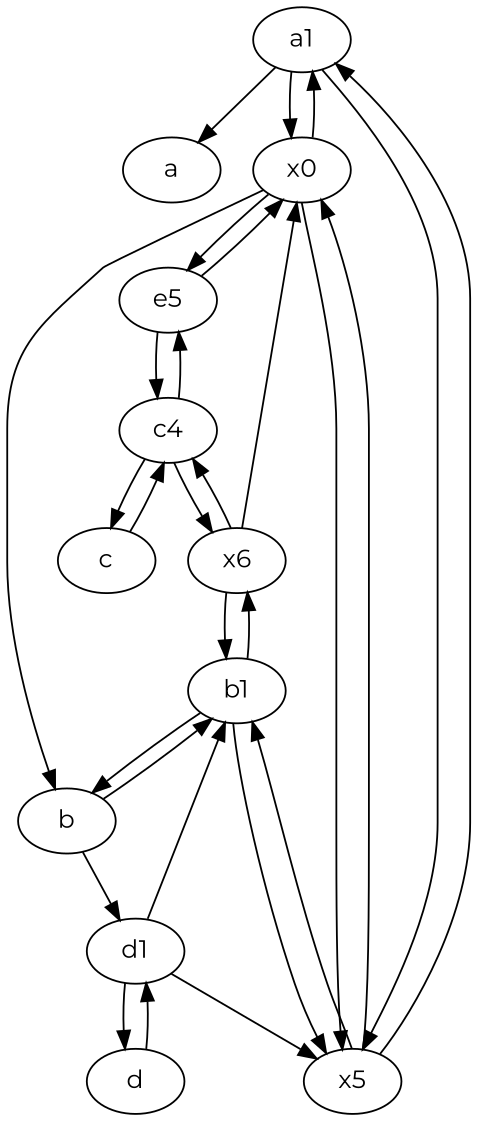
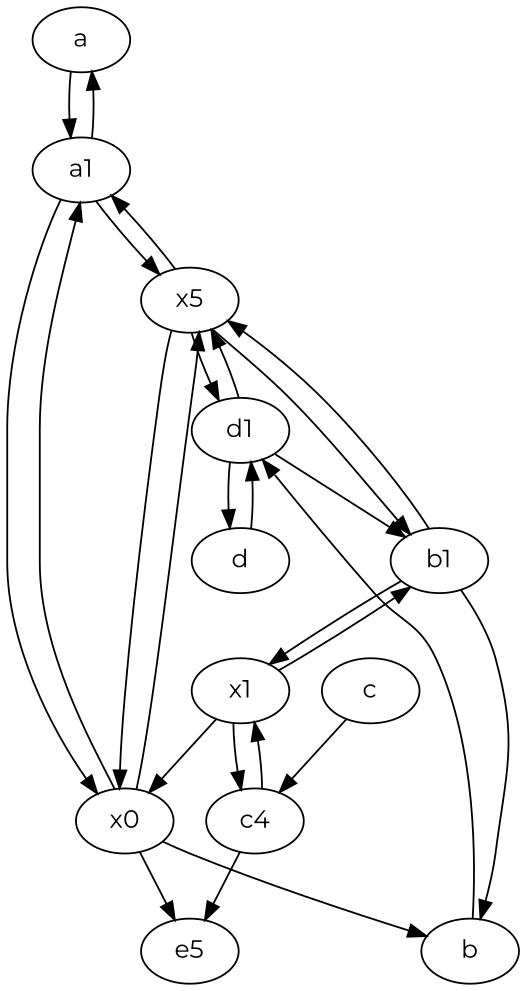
none -> (69, 96)
(236, 245) -> none
(156, 356) -> none
none -> (200, 359)
(131, 485) -> none
(237, 561) -> (241, 691)
(151, 766) -> none
